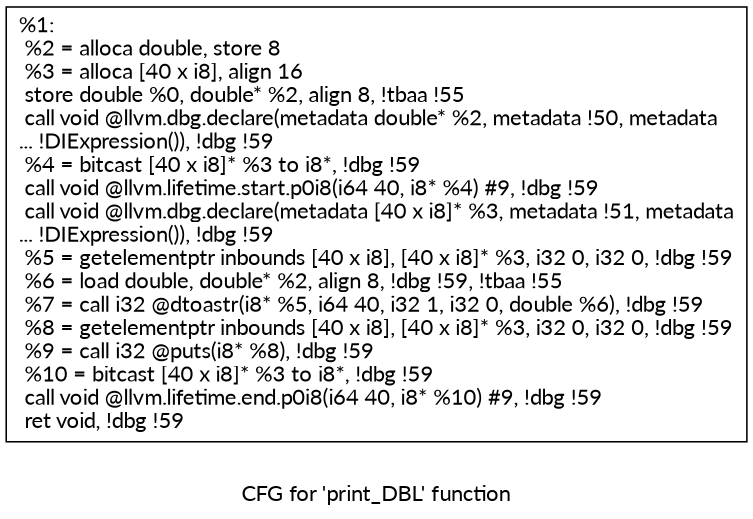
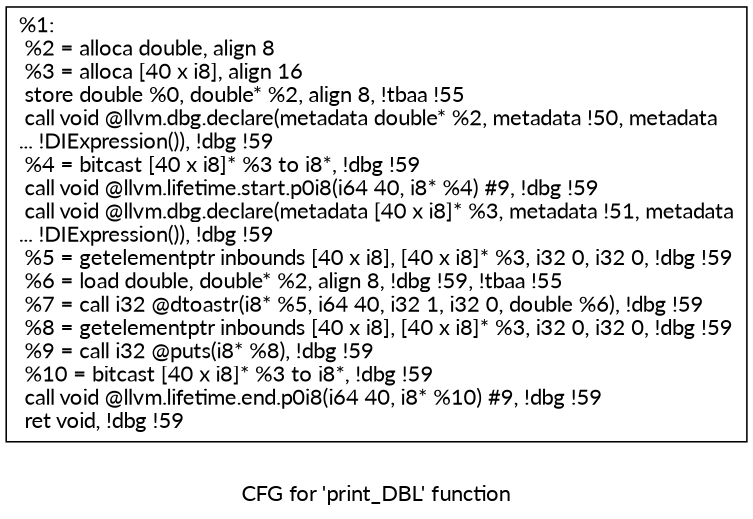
(150, 49) -> (148, 49)
